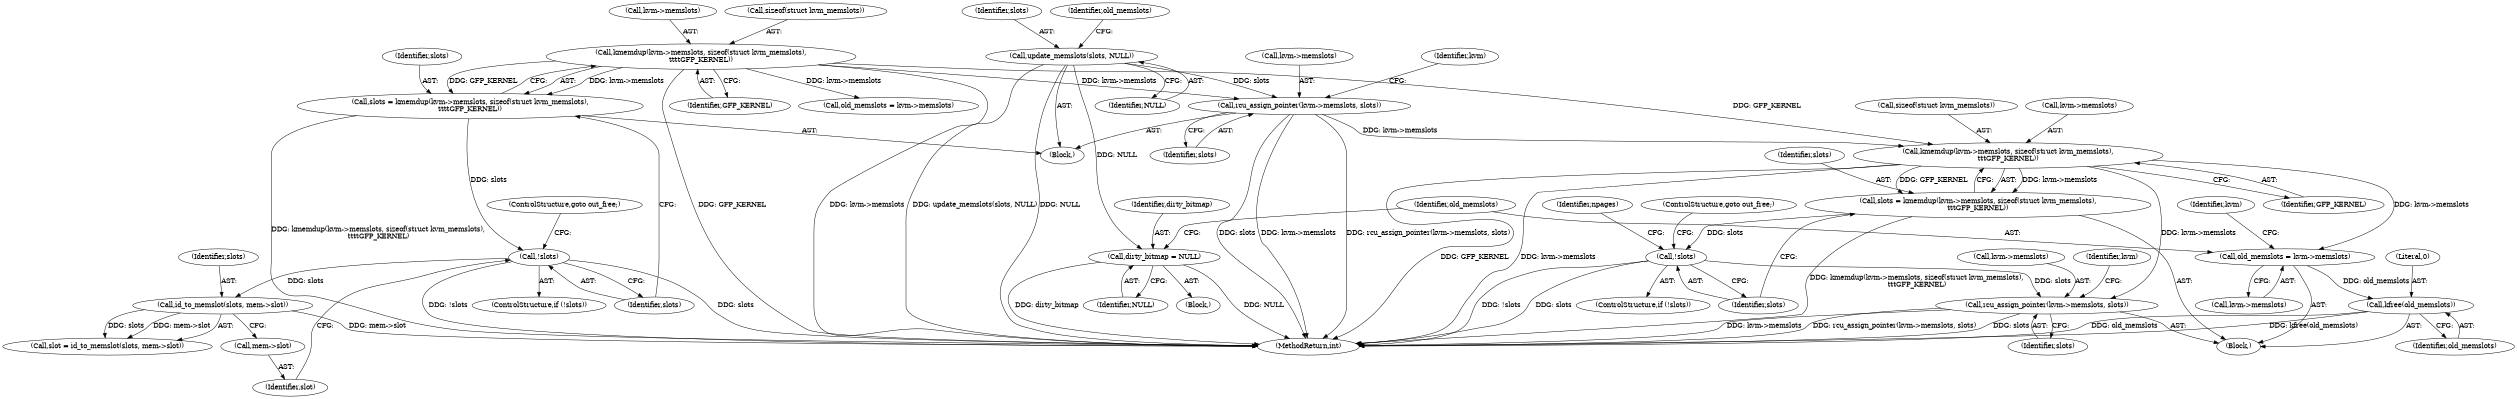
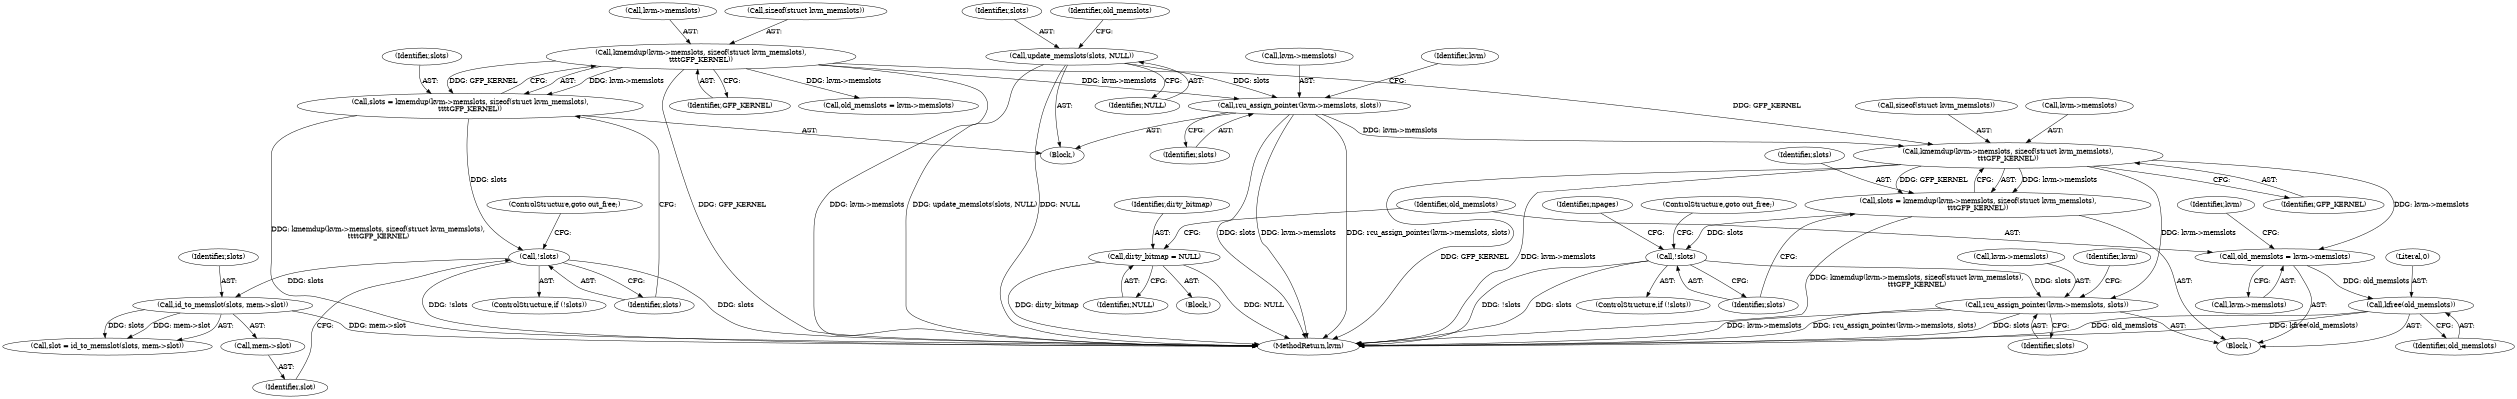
(1096, 161) -> none
(259, 326) -> (259, 326)
(1308, 347) -> (1308, 347)
